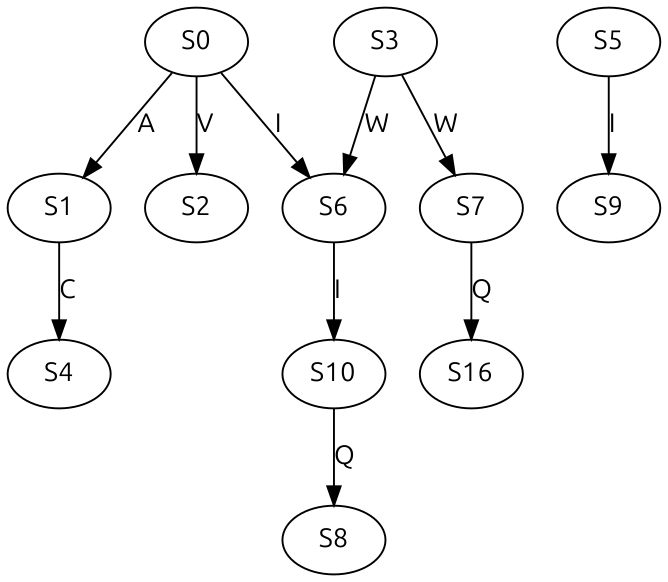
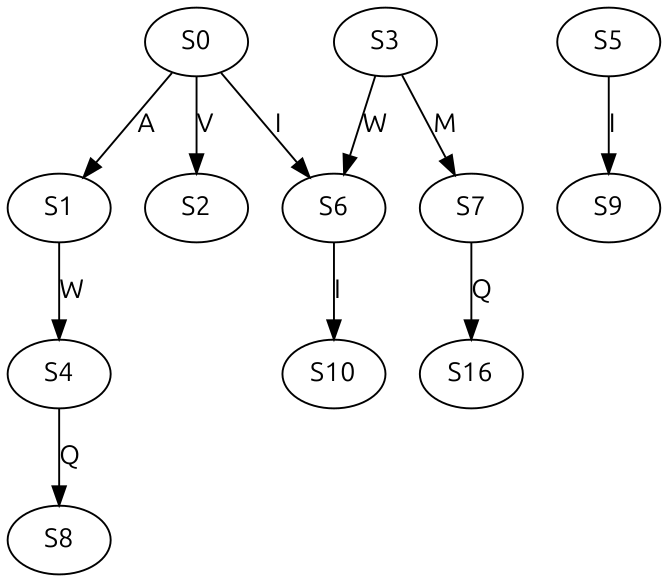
(446, 125) -> (446, 125)
(68, 291) -> (72, 291)
(334, 447) -> (59, 447)
